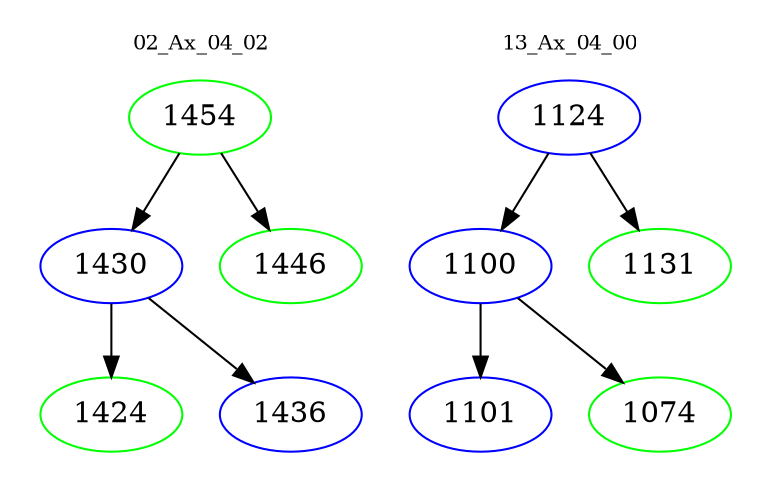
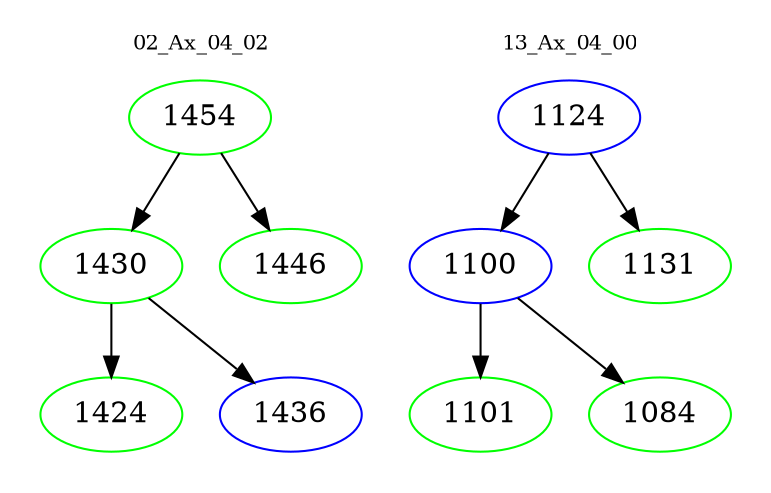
(111, 266) -> (111, 266)
(481, 415) -> (481, 415)
(660, 415) -> (660, 415)
